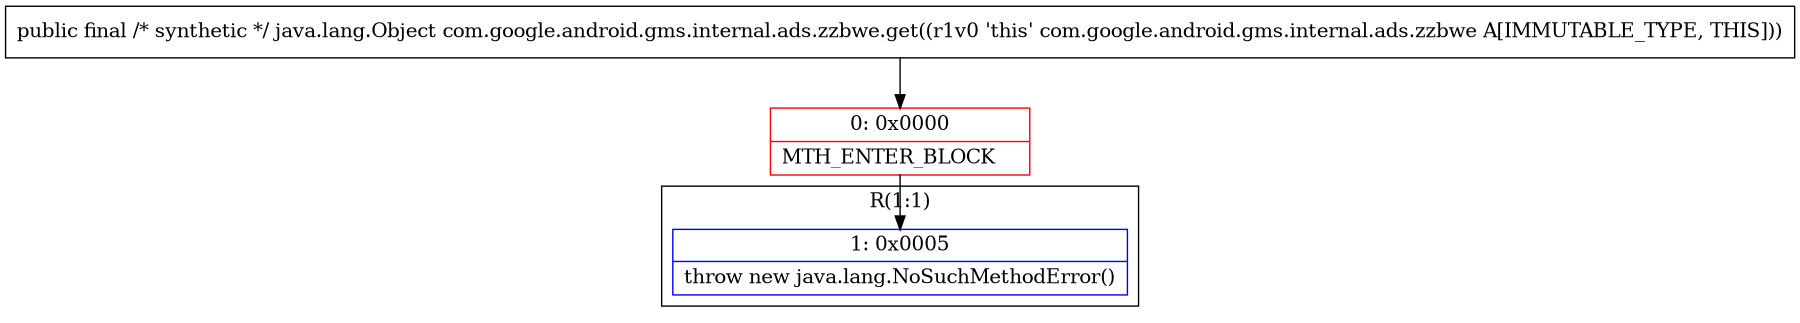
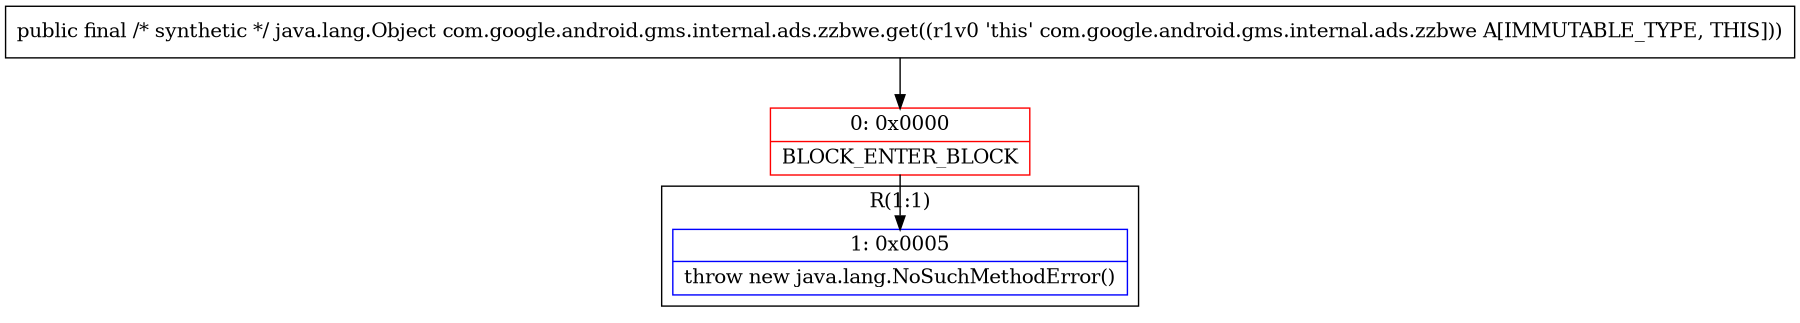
(889, 158) -> (900, 158)
